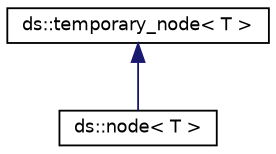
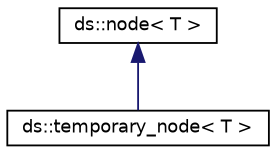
(138, 86) -> (138, 86)
